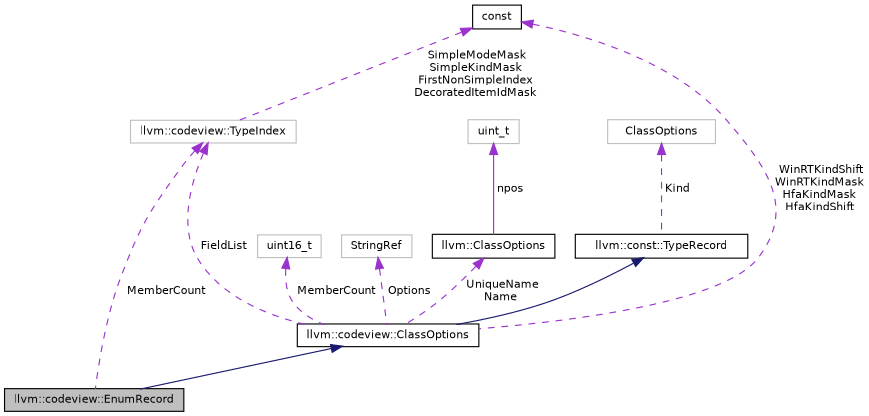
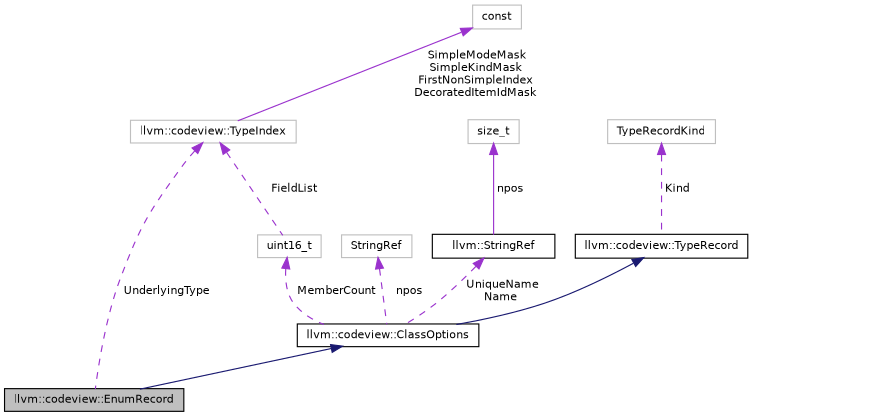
(497, 17) -> (497, 17)
(350, 77) -> (350, 77)
(494, 132) -> (494, 132)
(662, 132) -> (662, 132)
(775, 220) -> none
(494, 246) -> (494, 246)
(662, 246) -> (662, 246)
(204, 267) -> (255, 194)
(165, 291) -> (165, 291)
(408, 291) -> (408, 291)
